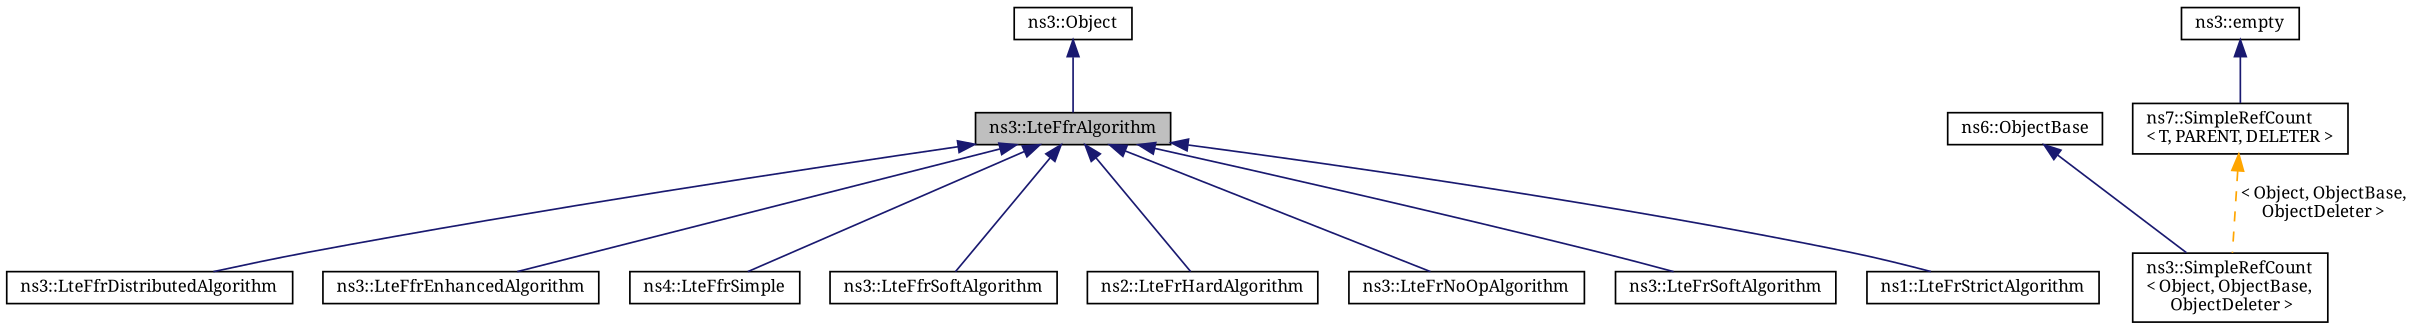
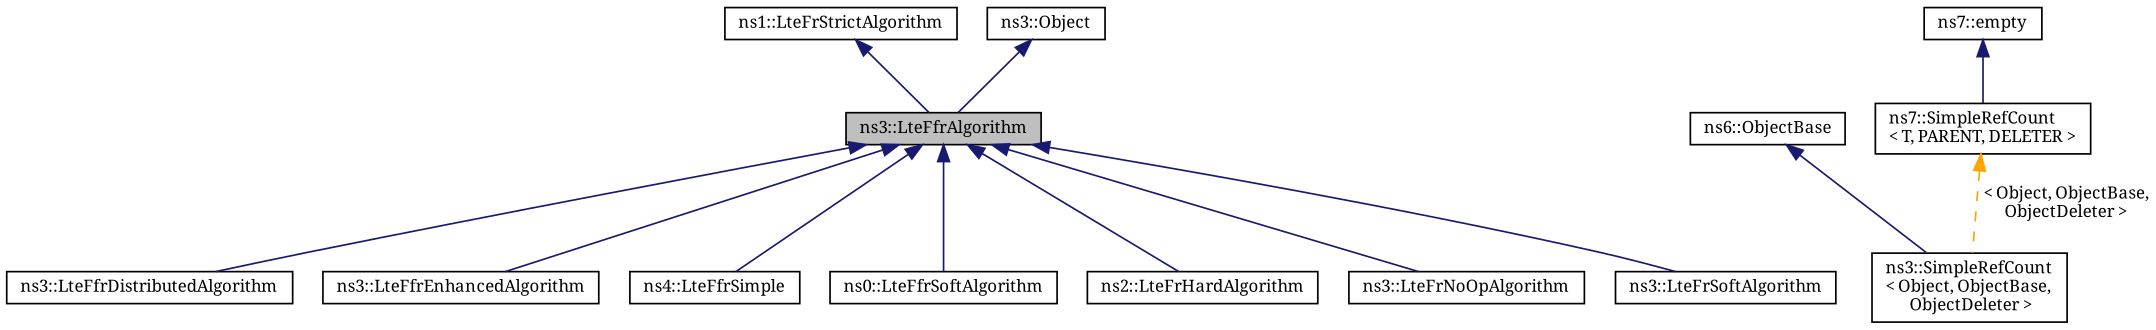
(2240, 24) -> (1983, 24)
(1561, 200) -> (898, 82)
(944, 288) -> (944, 288)
